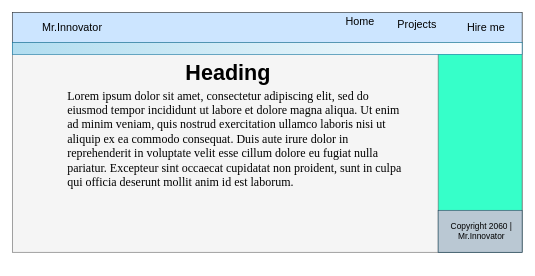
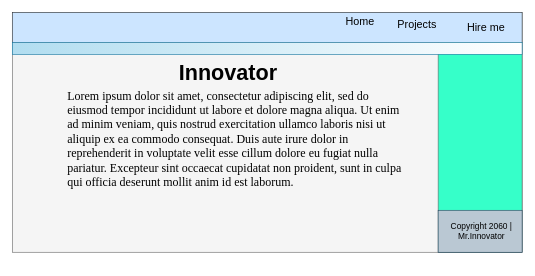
(72, 27) -> none
(228, 66) -> (228, 66)
